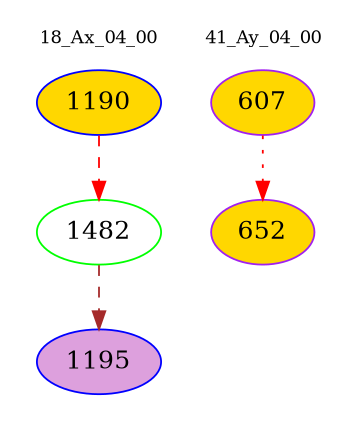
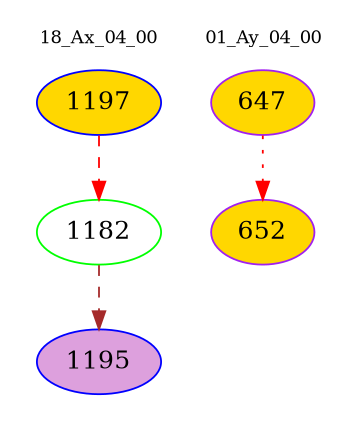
(264, 39) -> (264, 39)
(99, 103) -> (99, 103)
(263, 103) -> (263, 103)
(99, 232) -> (99, 232)
